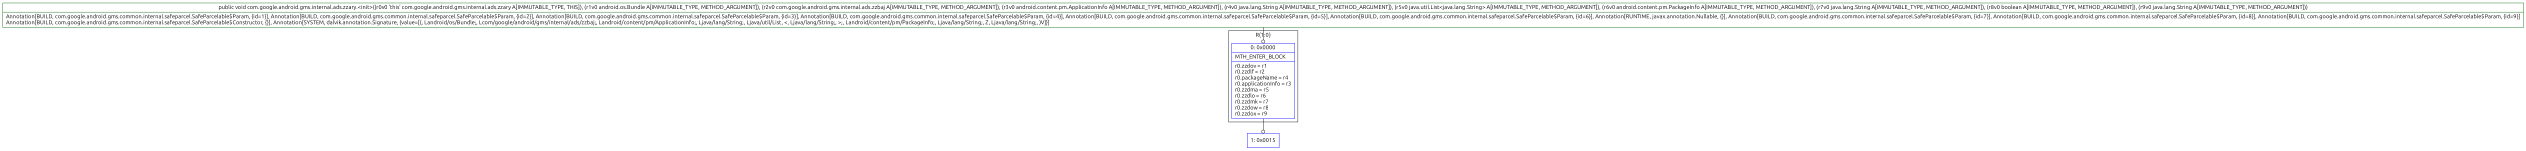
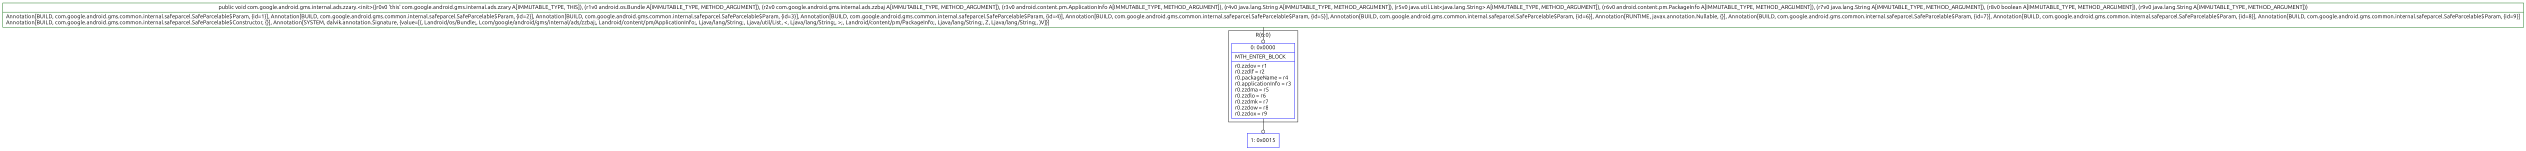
(1263, 35) -> (1263, 35)
